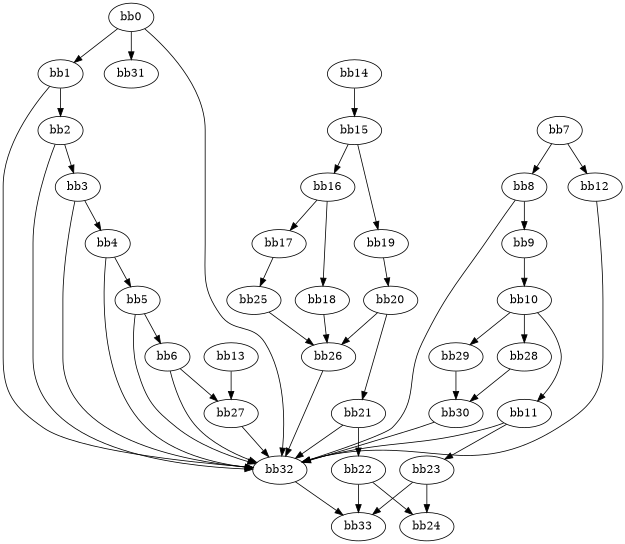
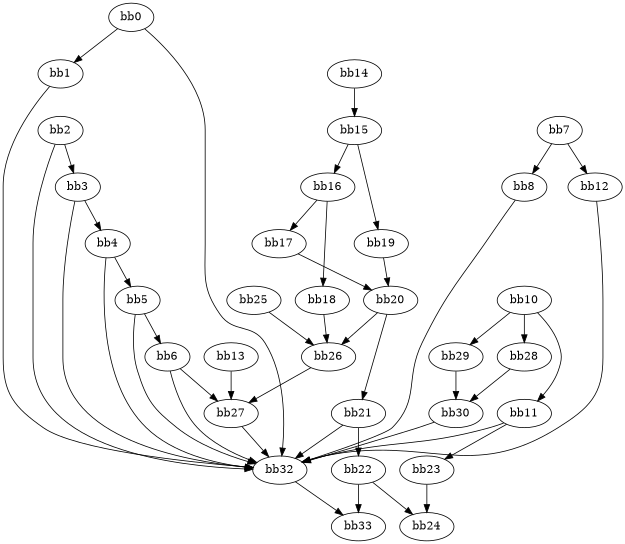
(131, 74) -> none
(61, 98) -> none
(524, 244) -> none
(268, 268) -> (331, 270)
(306, 410) -> (285, 382)
(397, 495) -> none
